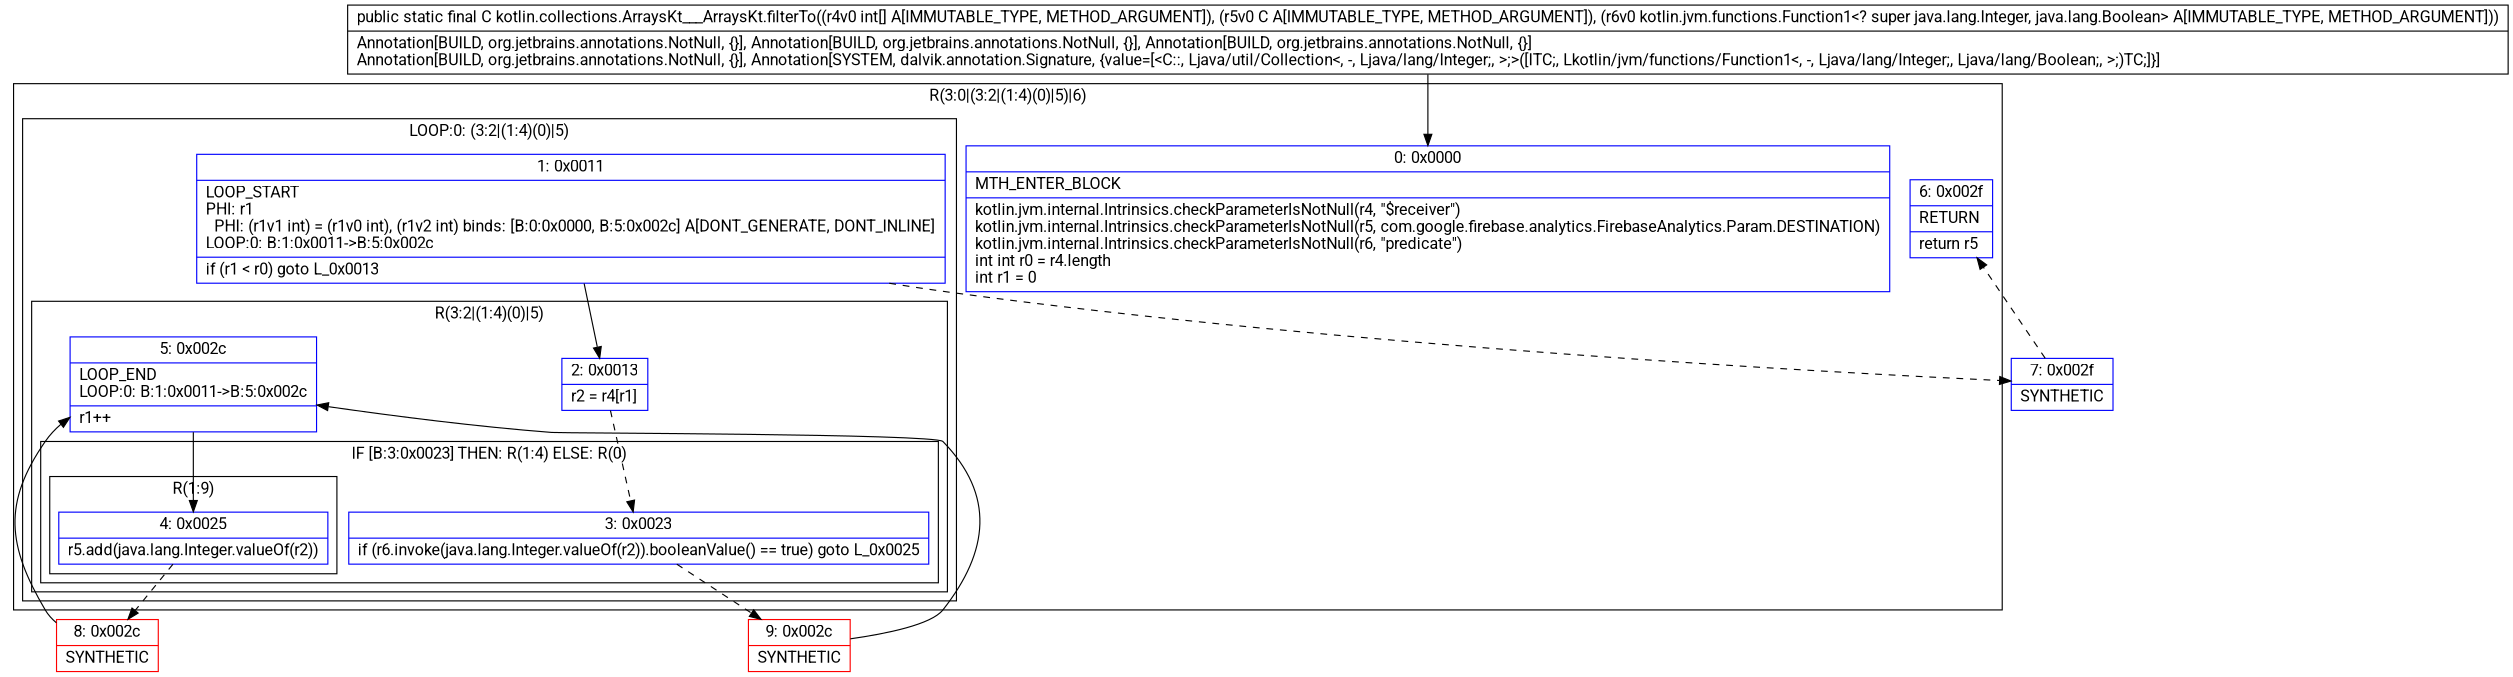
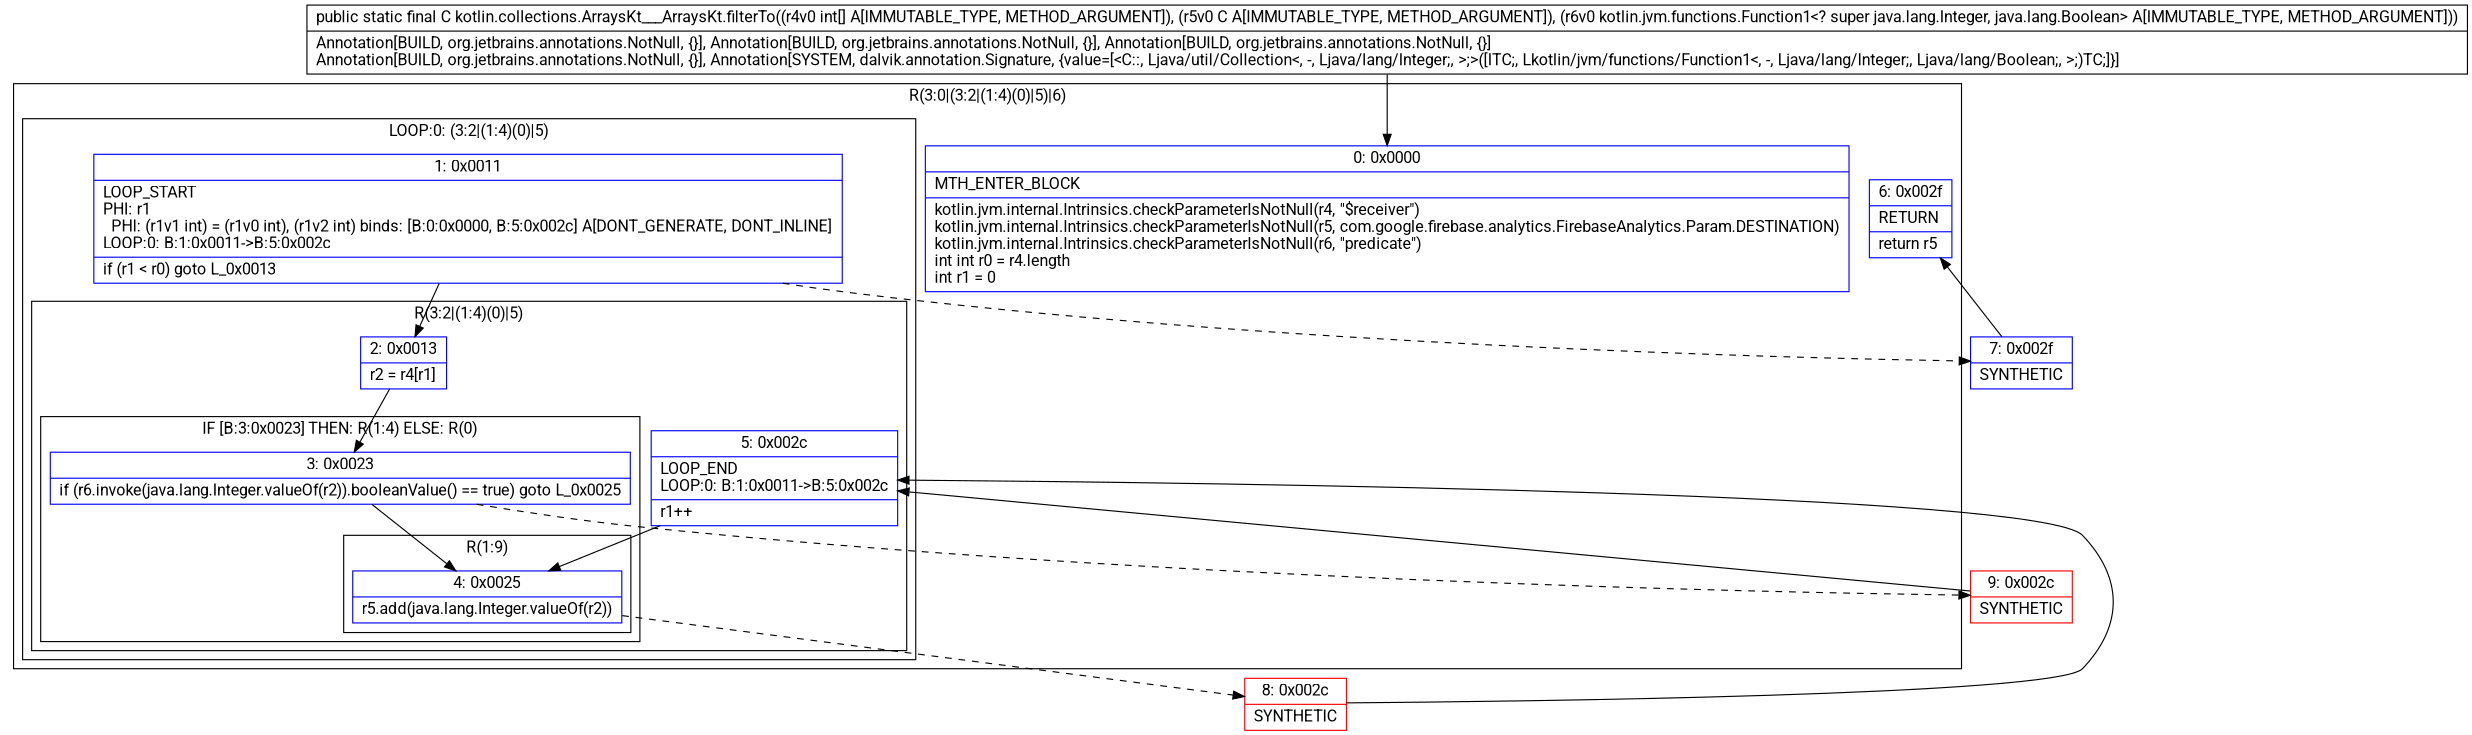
(2014, 313) -> (1975, 302)
(621, 456) -> (378, 409)
none -> (402, 528)
